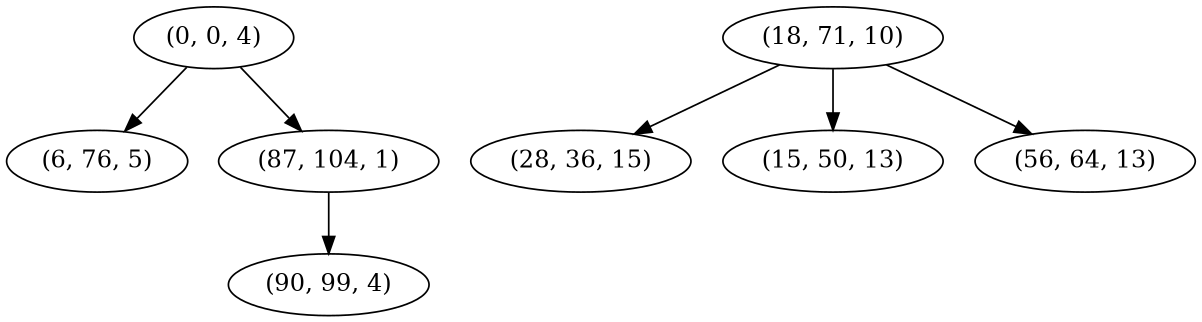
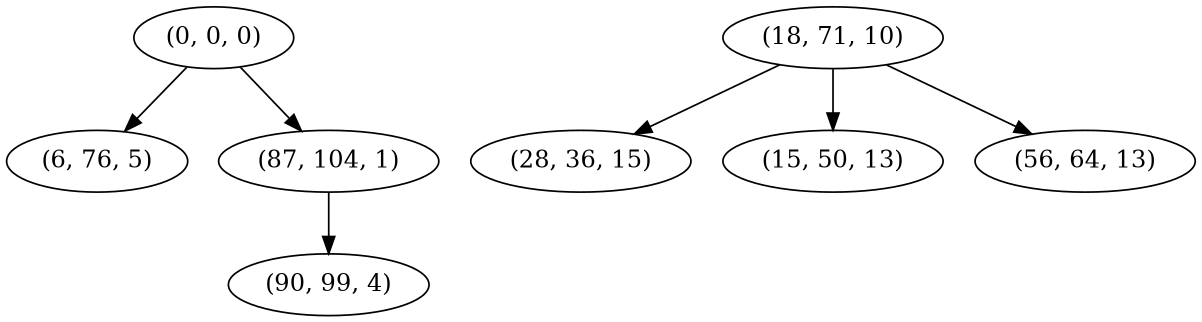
(214, 38) -> (214, 38)
